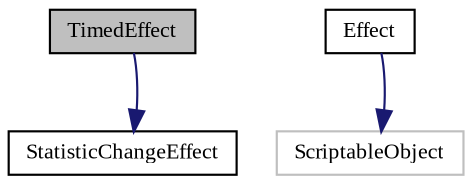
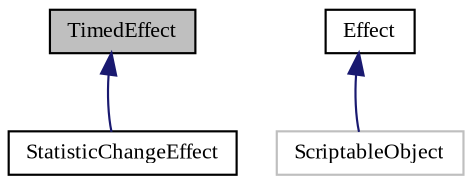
(137, 82) -> (108, 103)
(385, 82) -> (356, 103)
